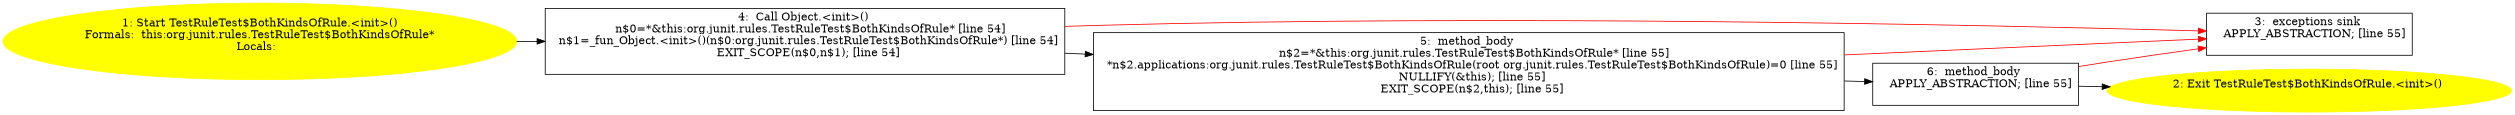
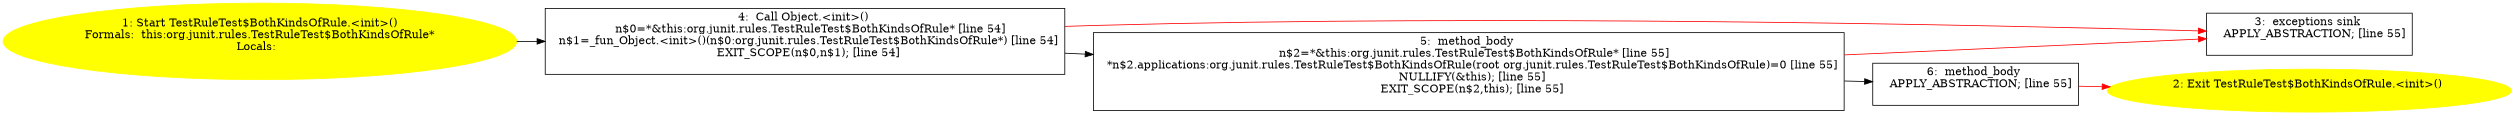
(2138, 57) -> none
(2090, 86) -> (2090, 86)
